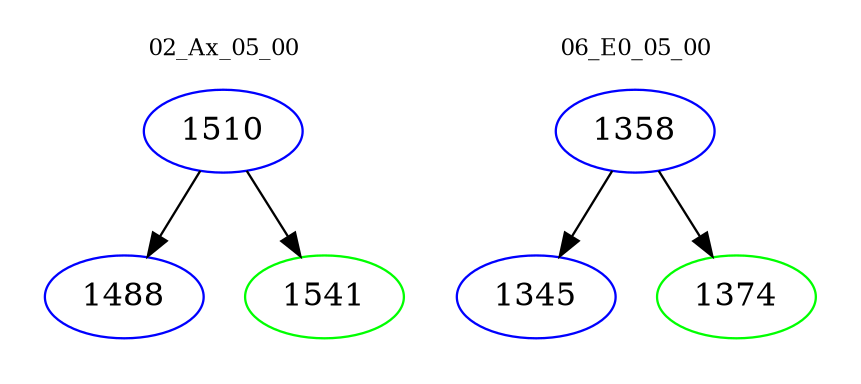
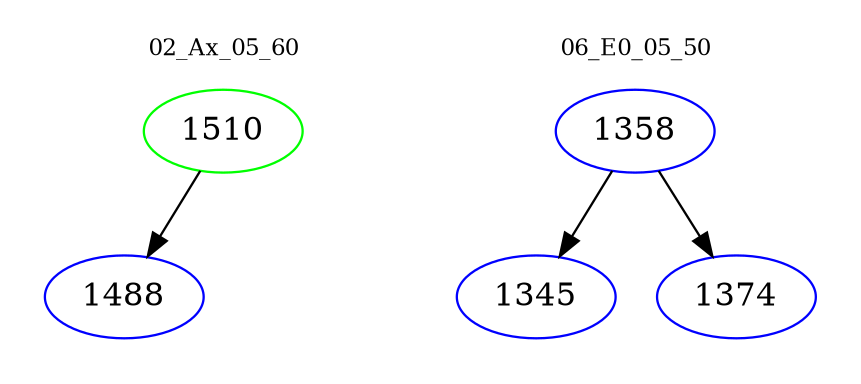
(224, 49) -> (224, 49)
(636, 49) -> (636, 49)
(223, 131) -> (223, 131)
(324, 297) -> none
(736, 297) -> (736, 297)
